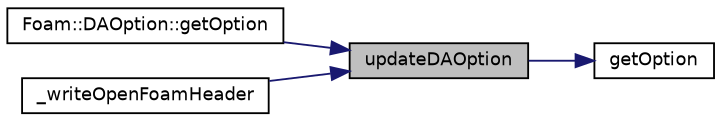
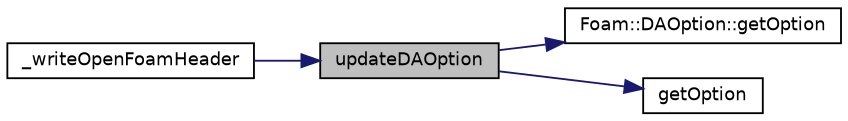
(307, 45) -> (522, 47)
